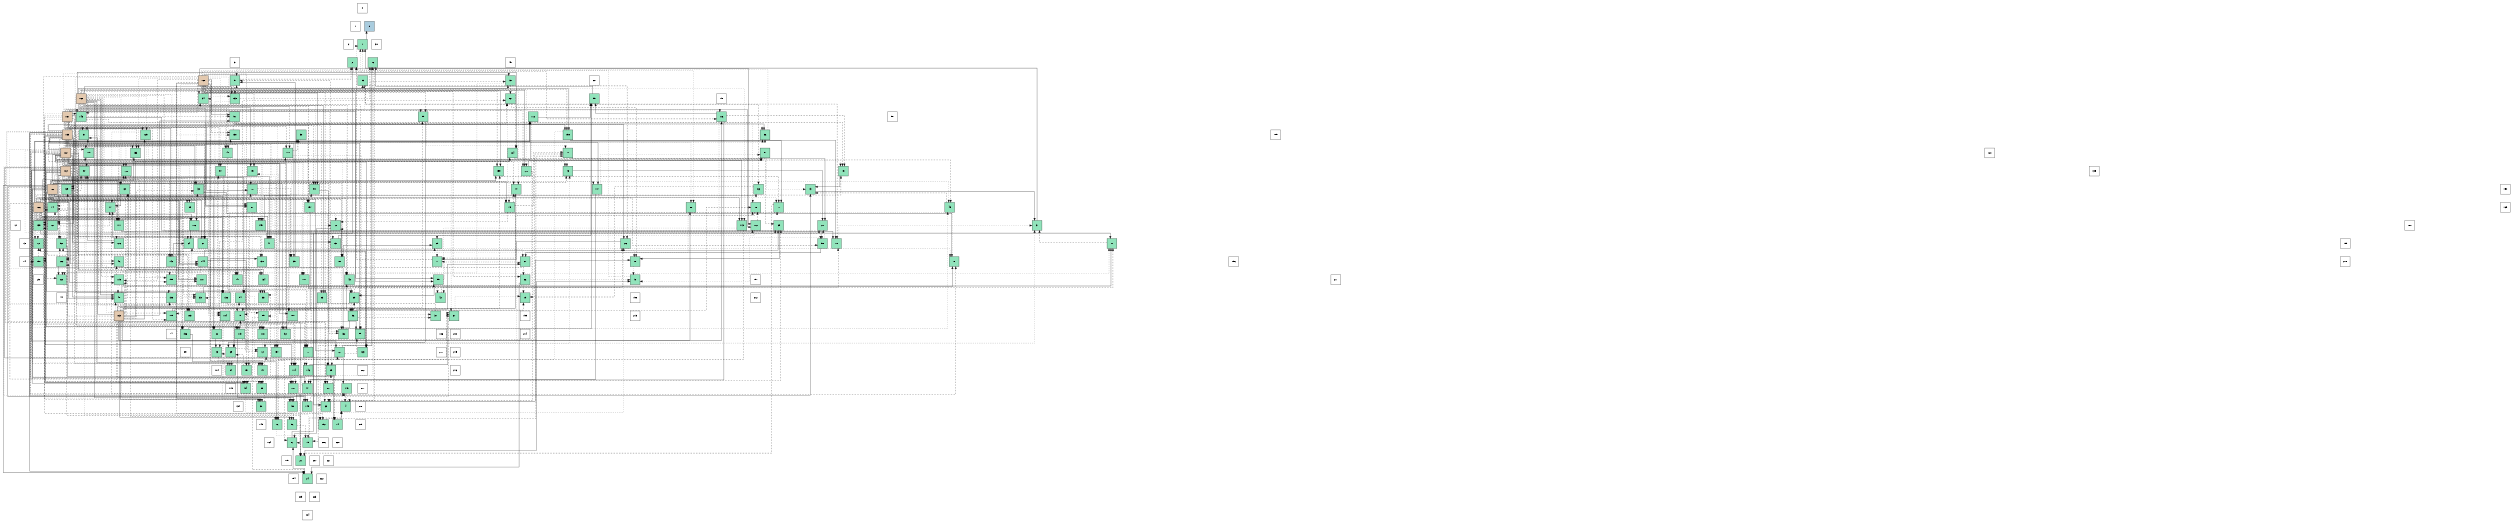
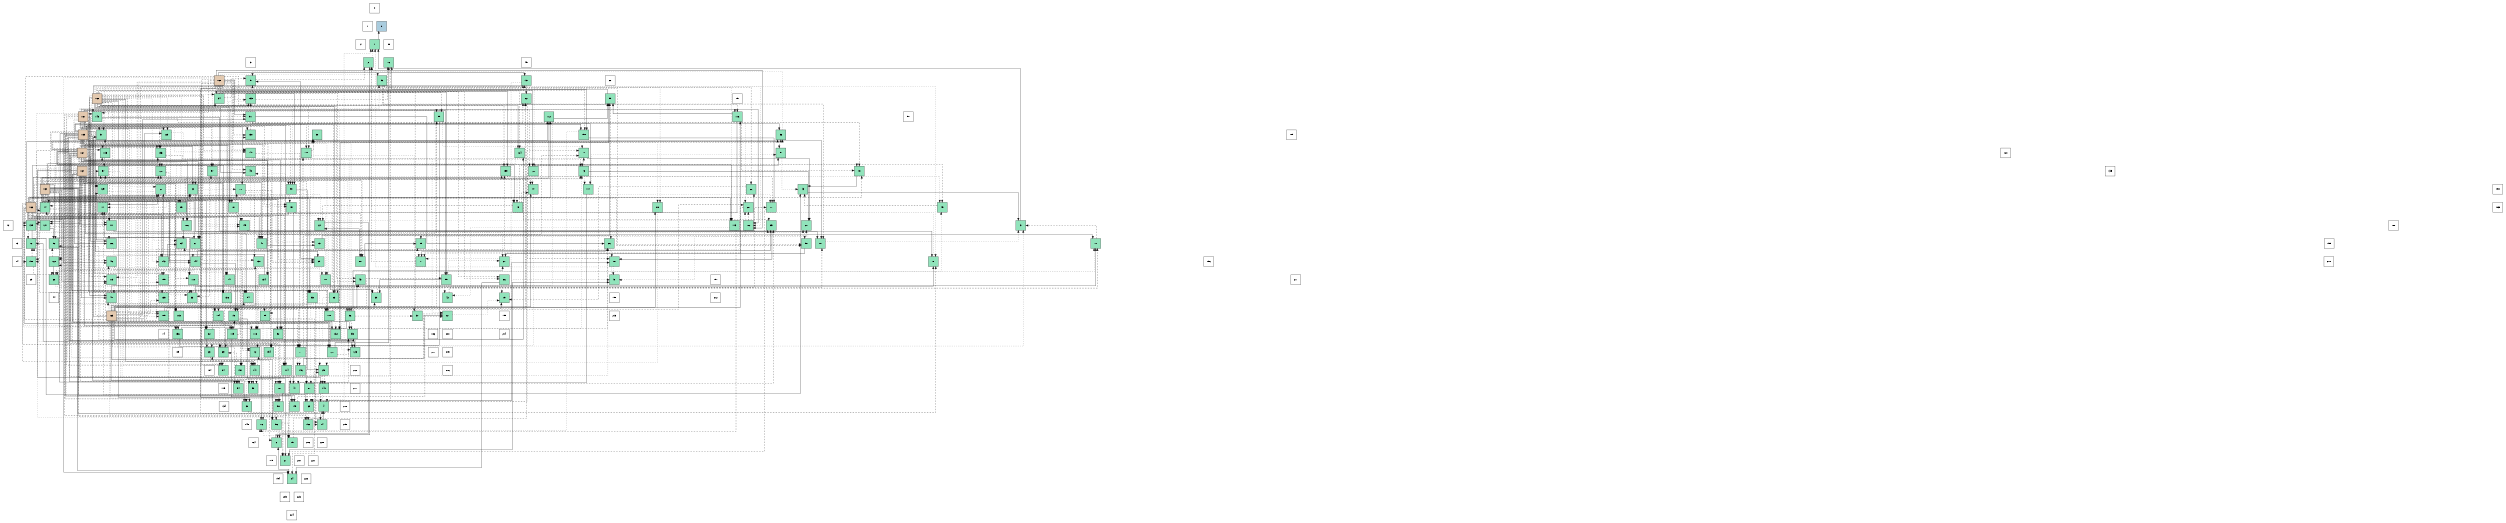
none -> (197, 143)
(69, 258) -> (74, 219)
(373, 280) -> (390, 291)
